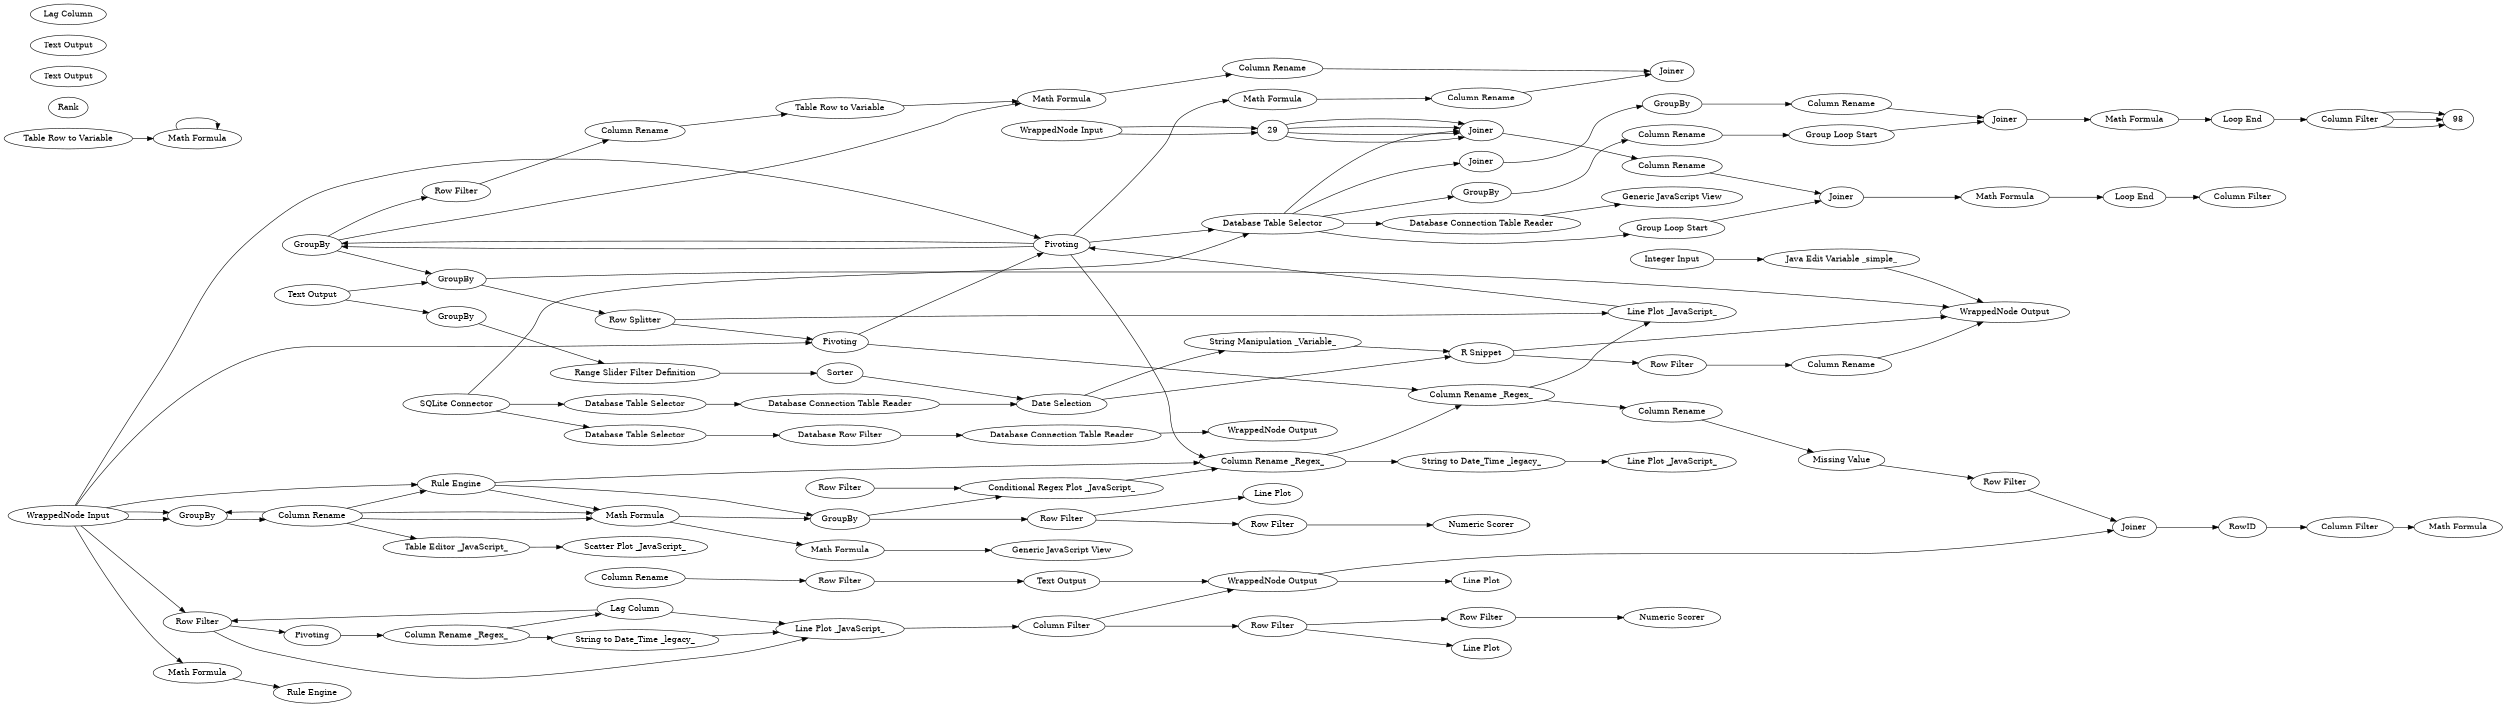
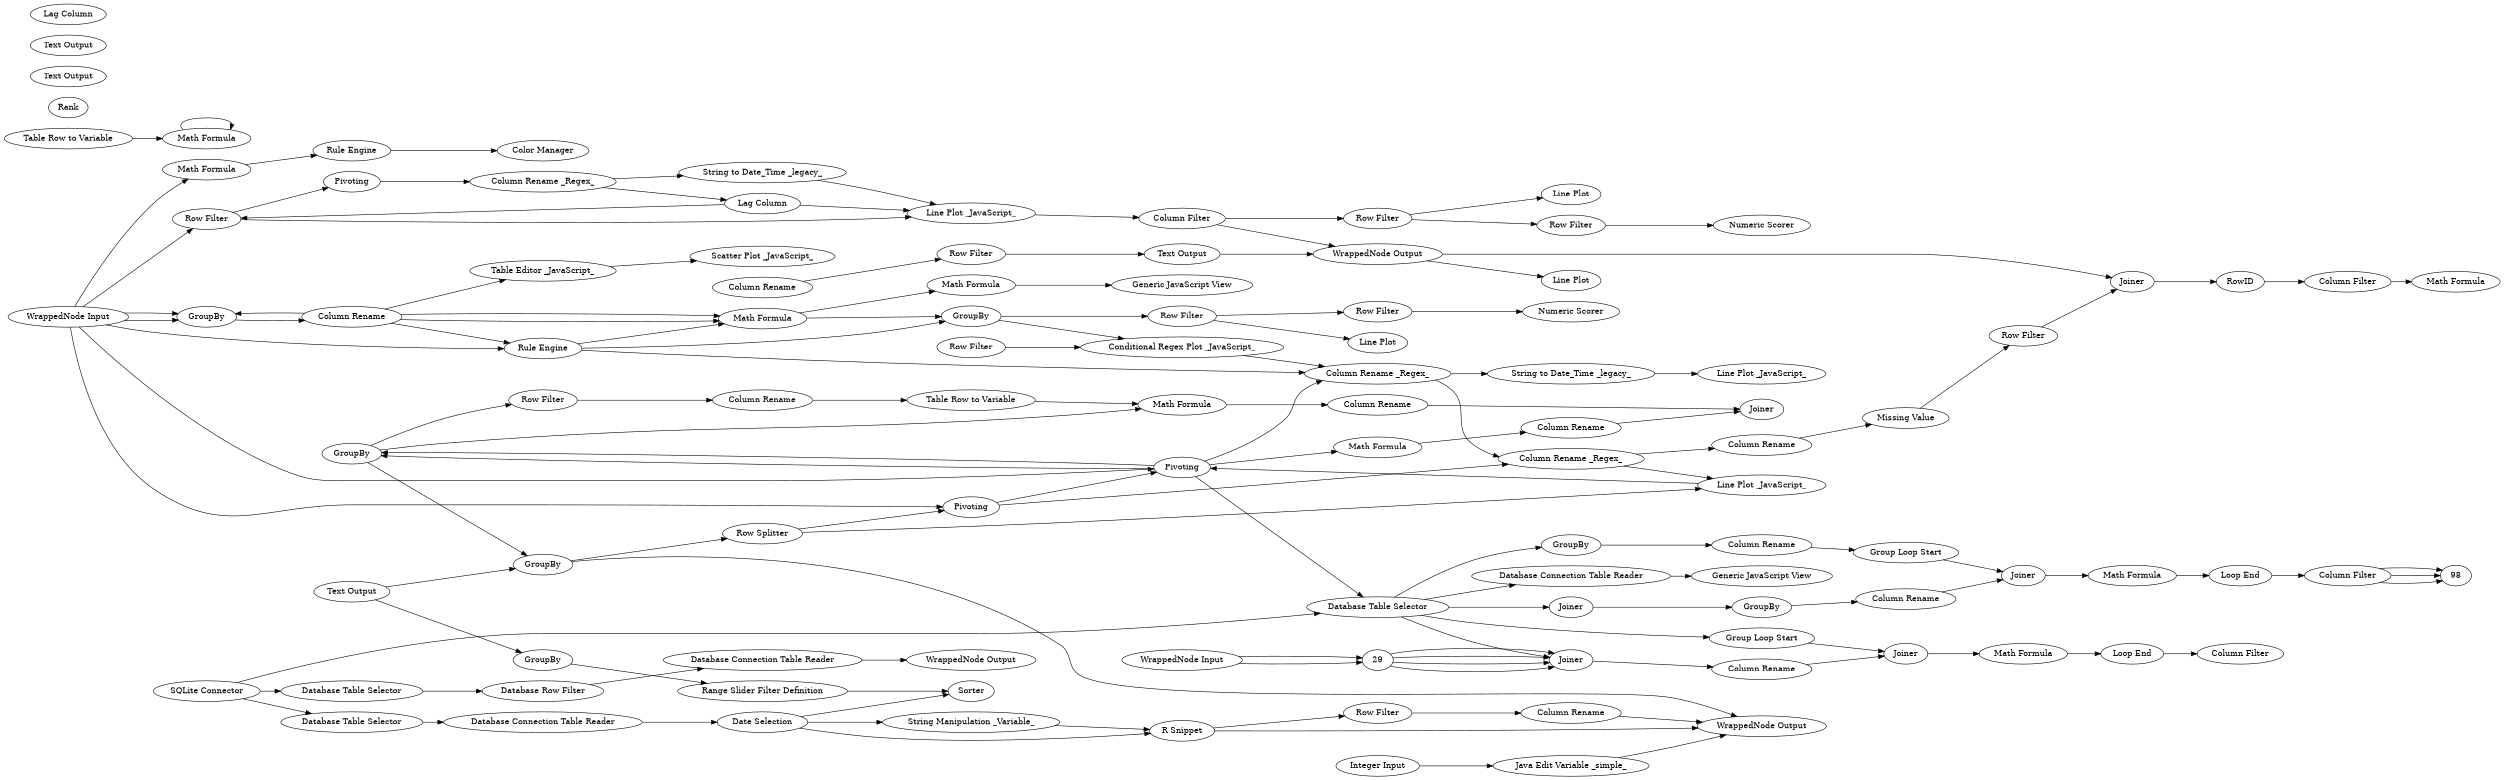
none -> (543, 151)
(940, 387) -> (872, 706)
